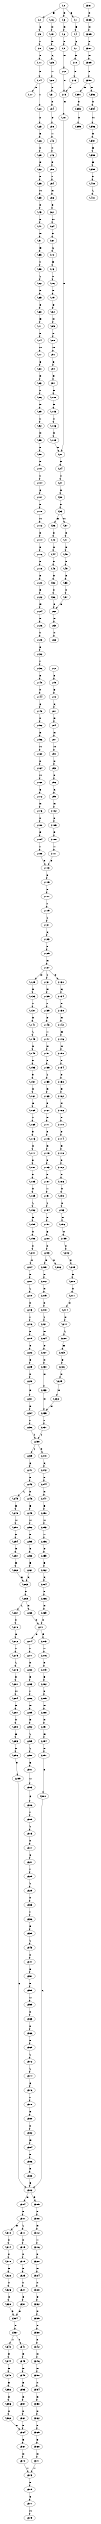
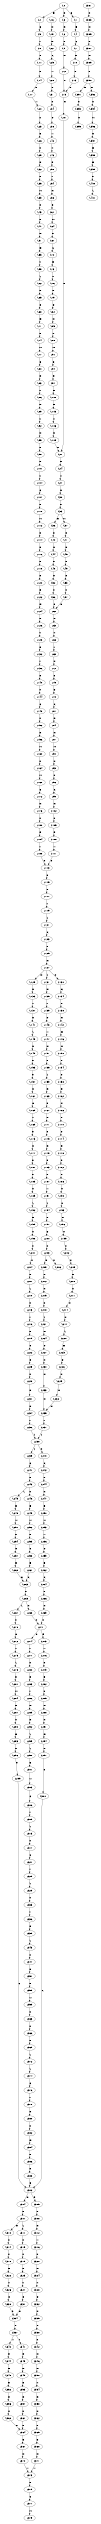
(39, 94) -> (35, 101)
none -> (54, 654)
